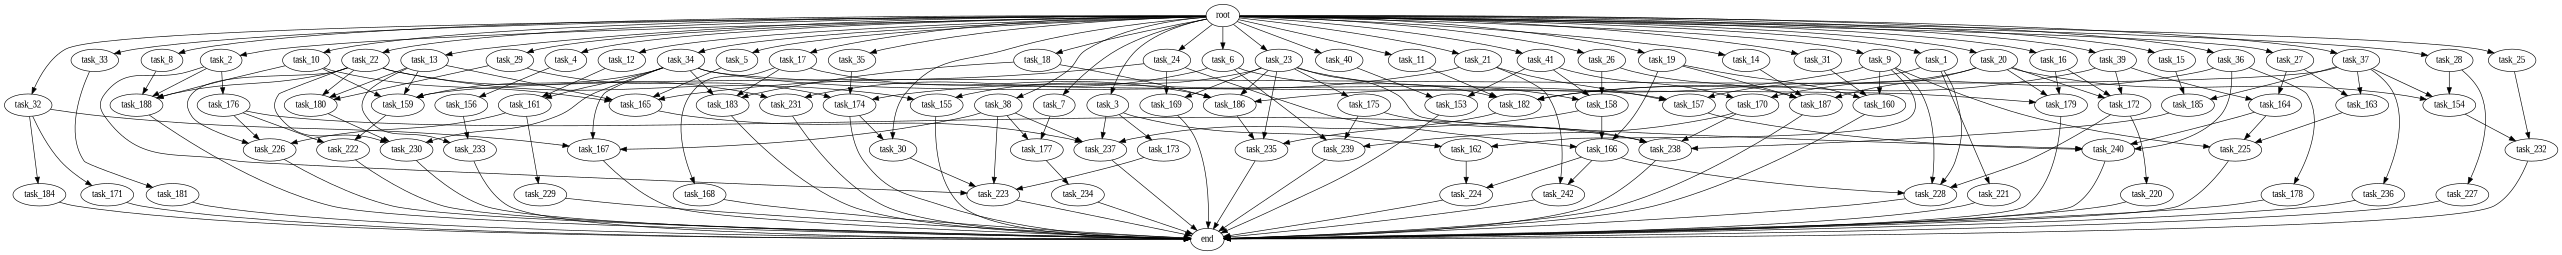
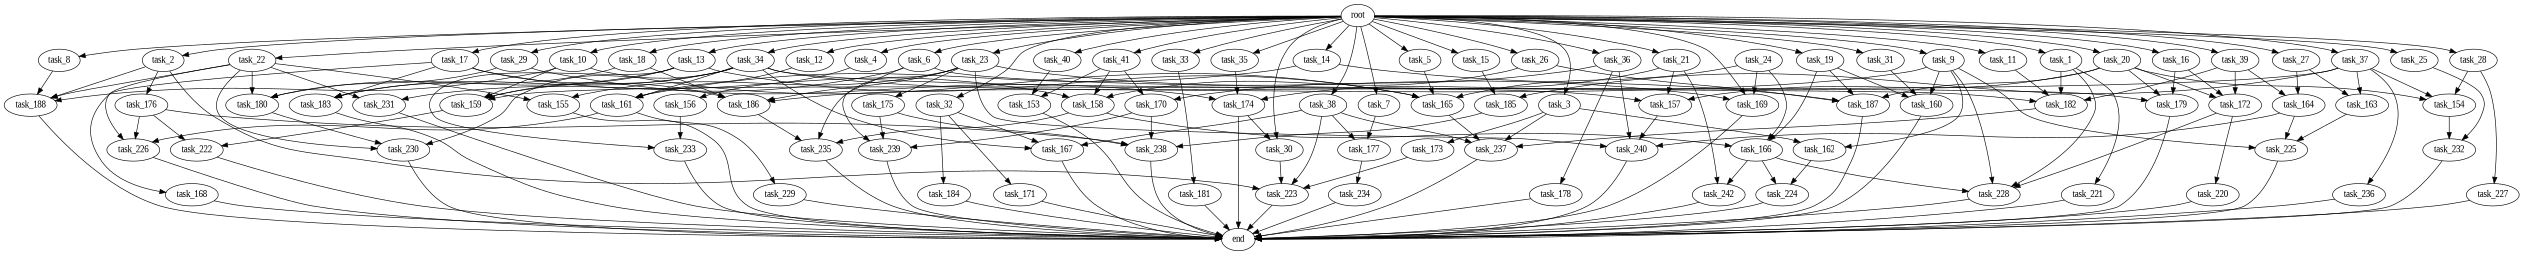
(1198, 36) -> (1655, 34)
none -> (952, 76)
(1434, 86) -> (767, 84)
